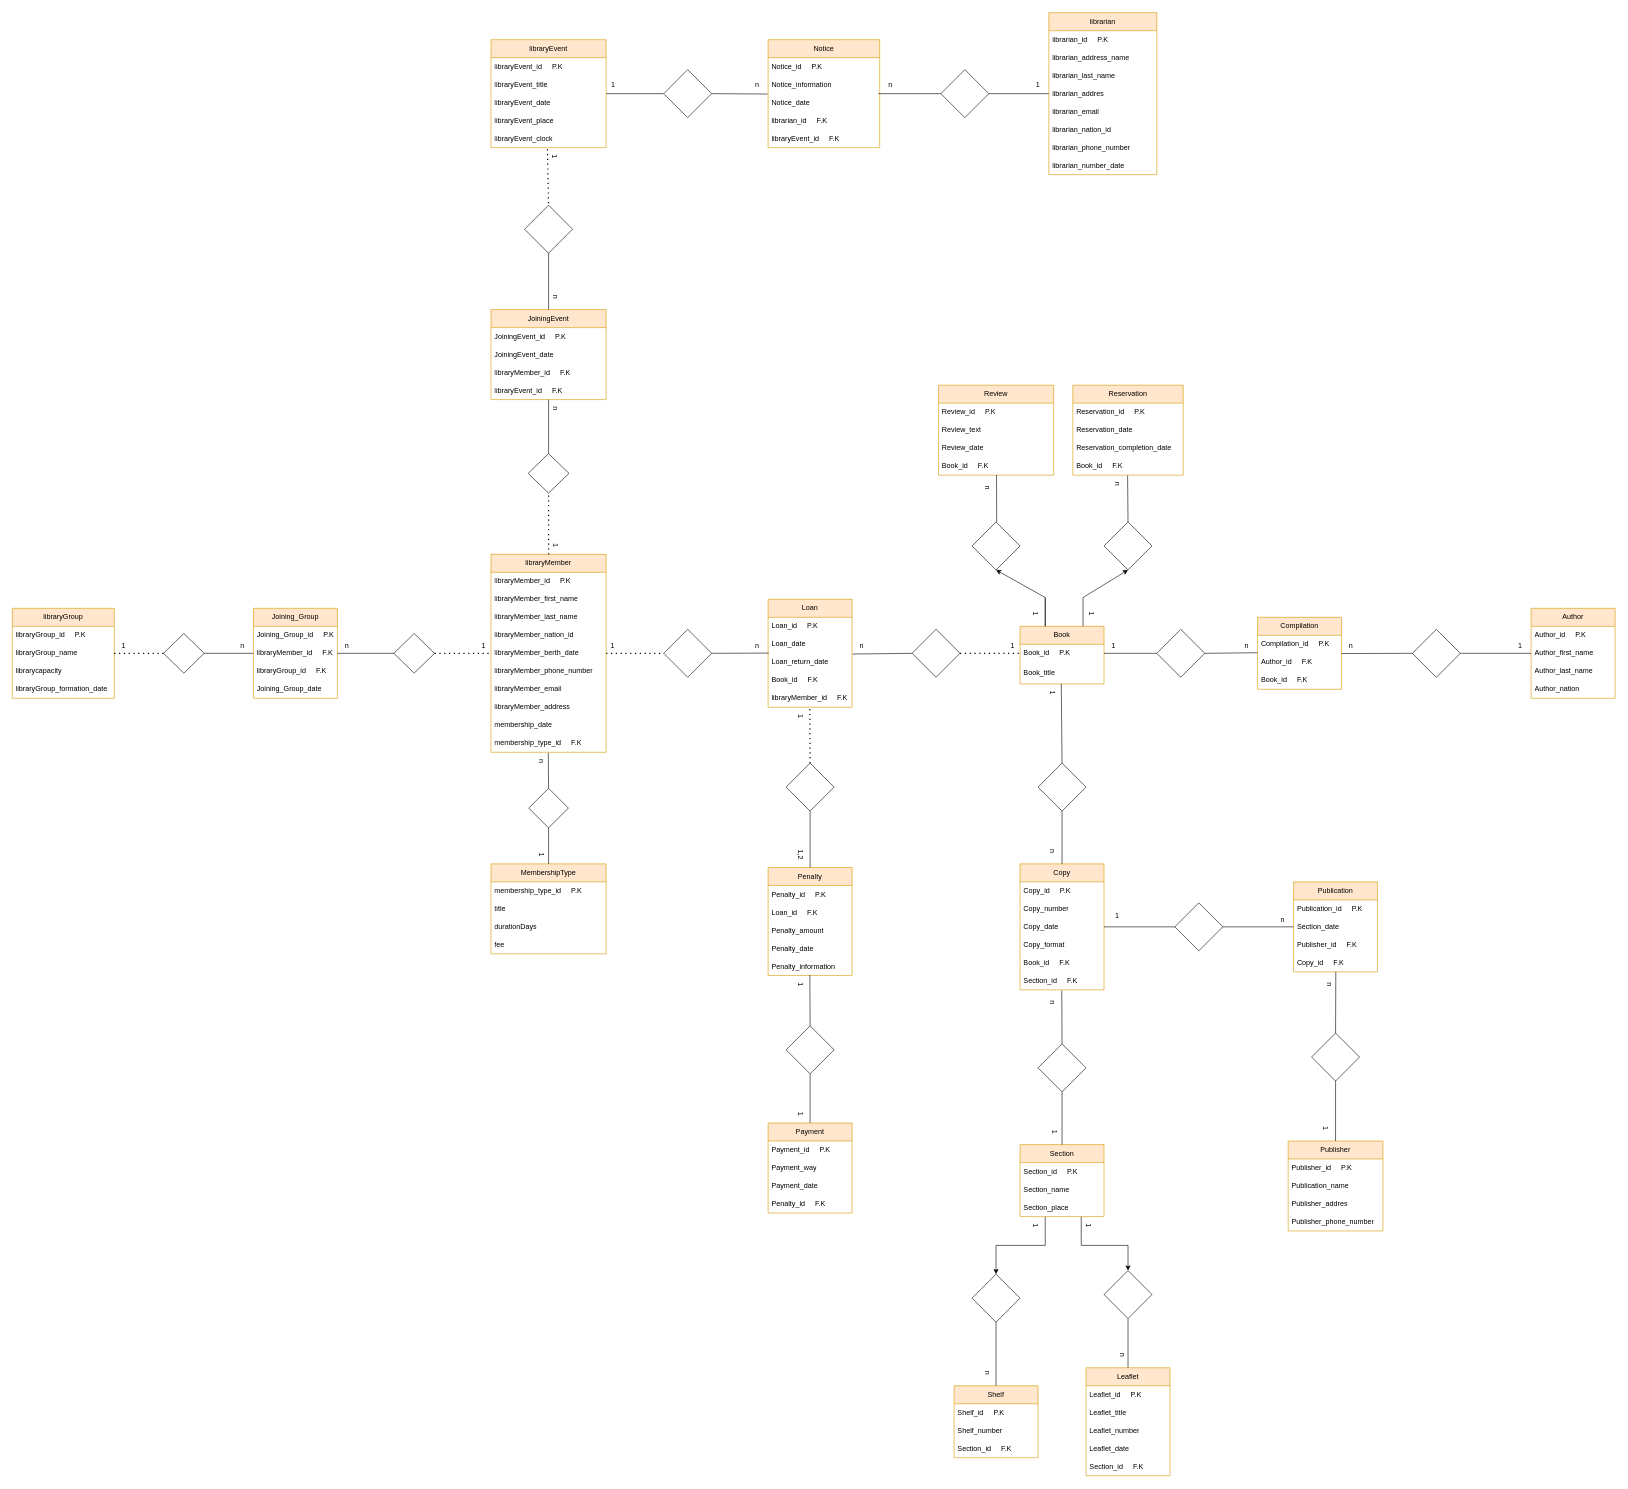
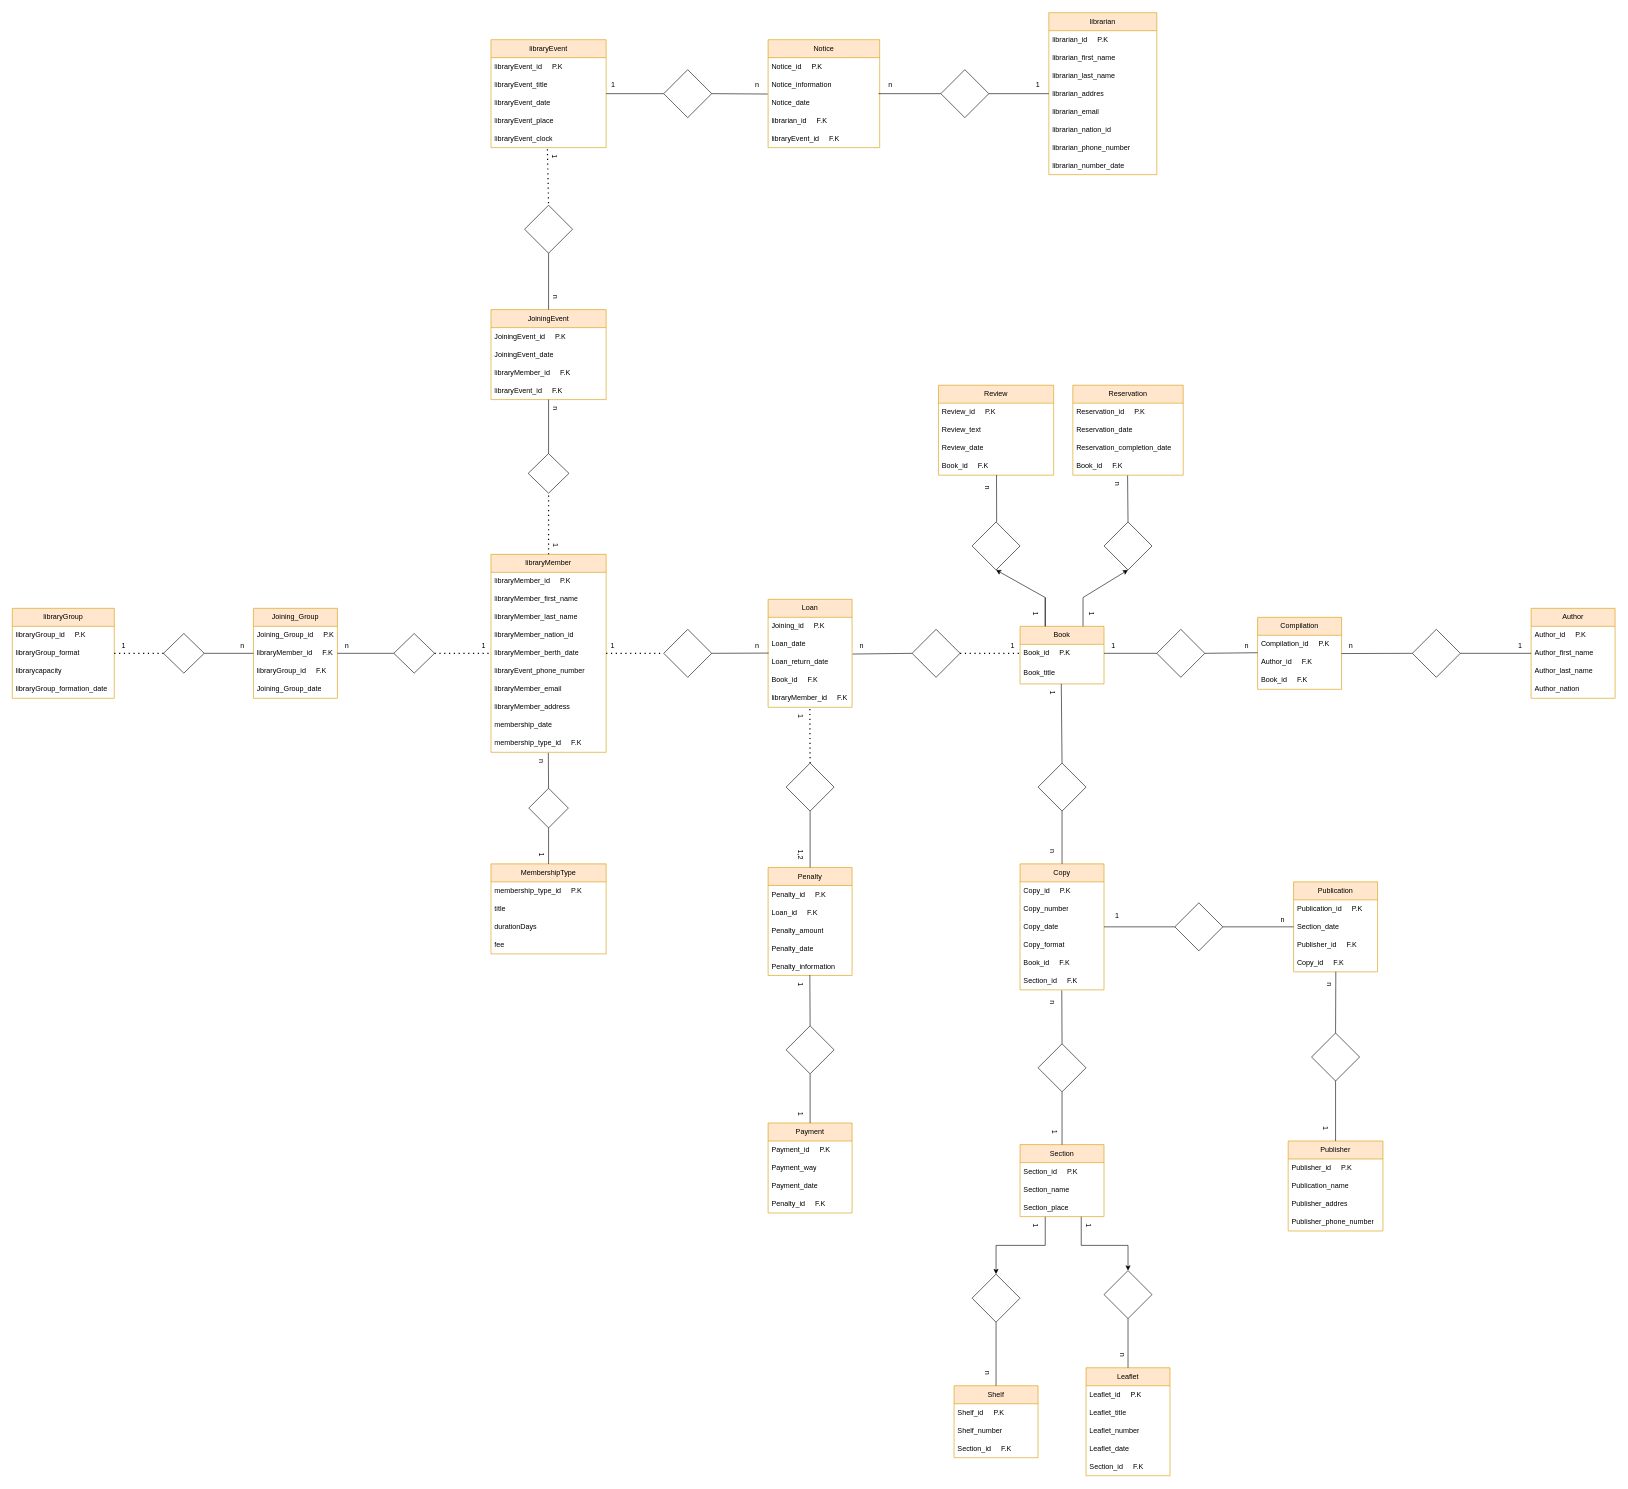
(1094, 57) -> (1089, 57)
(798, 626) -> (803, 626)
(48, 653) -> (52, 653)
(545, 671) -> (543, 671)
